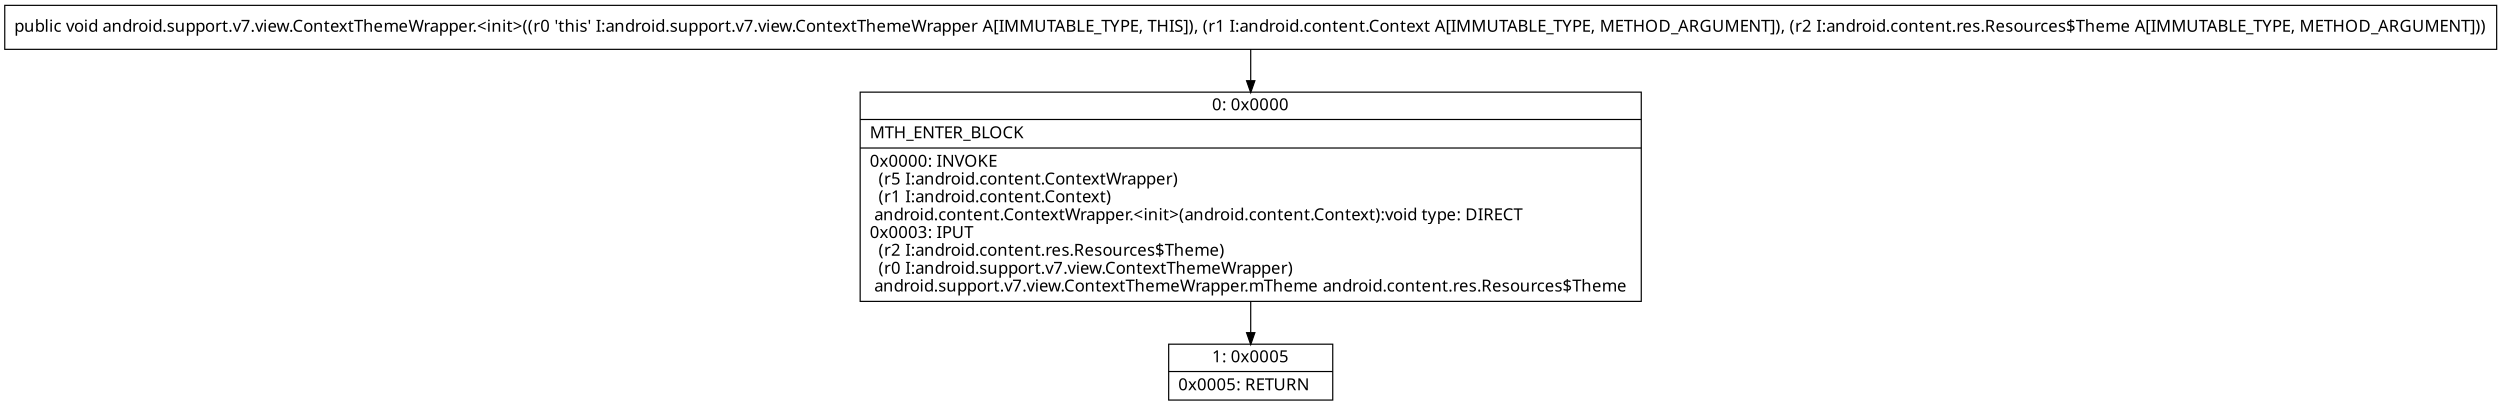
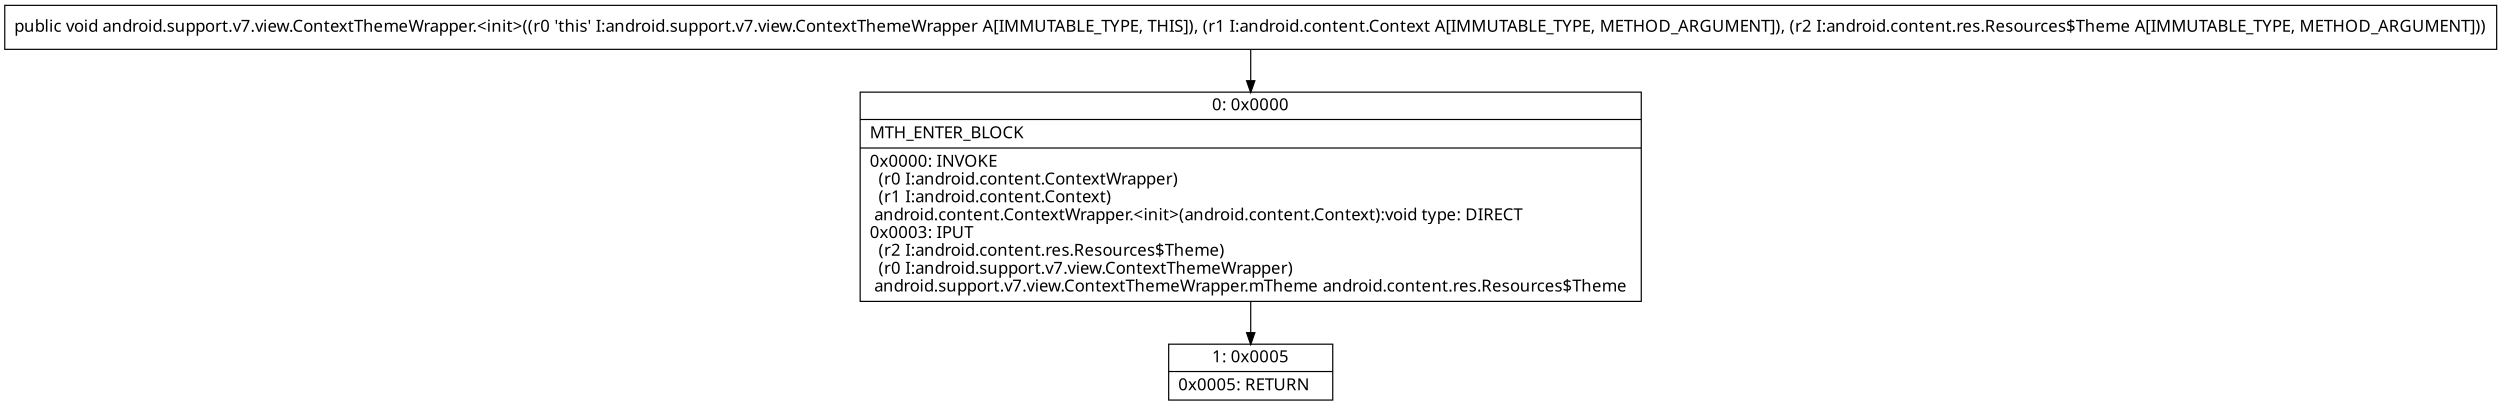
(1024, 180) -> (1024, 180)
